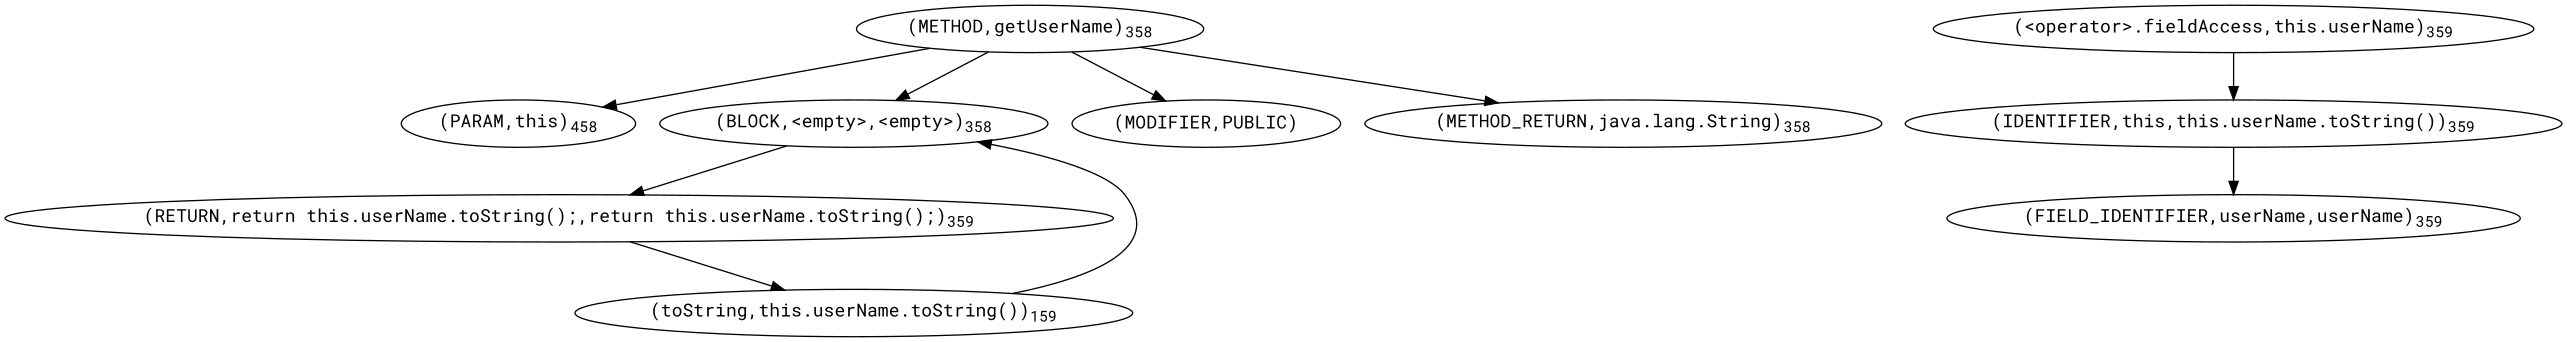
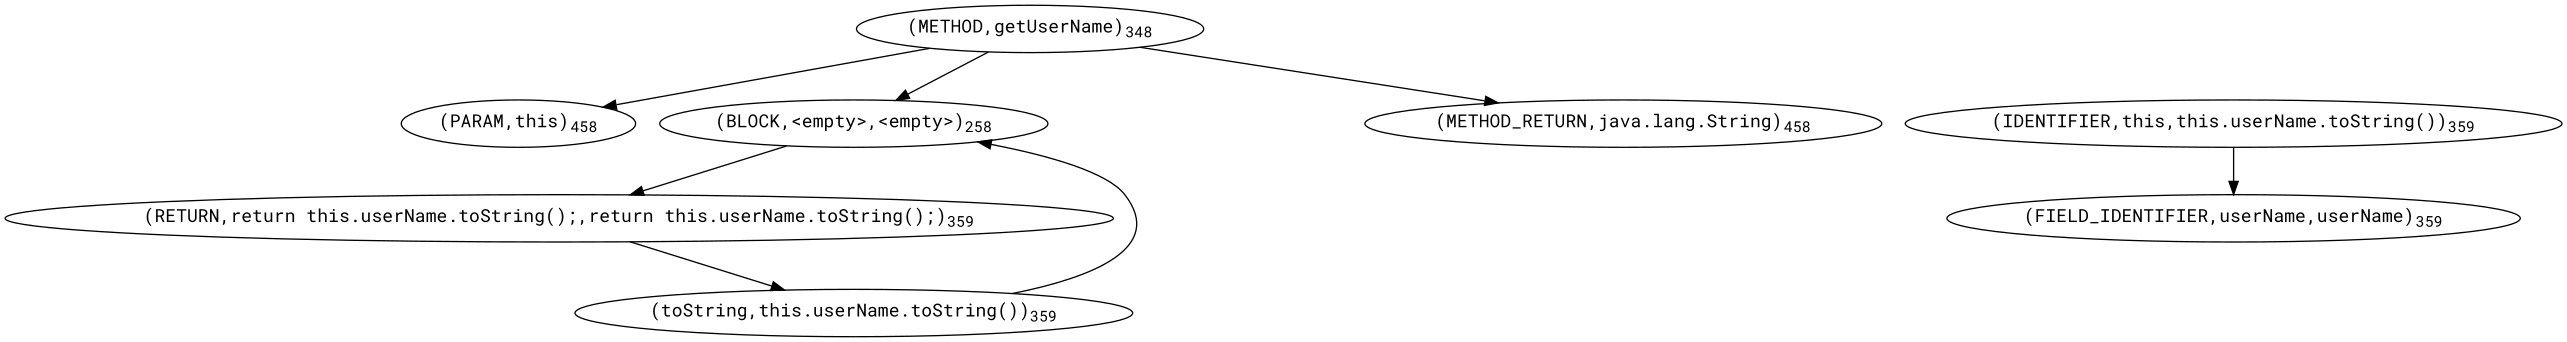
(1139, 27) -> (1139, 27)
(2234, 29) -> none
(979, 122) -> (979, 122)
(1798, 122) -> (1798, 122)
(1206, 124) -> none
(1044, 311) -> (1044, 311)
